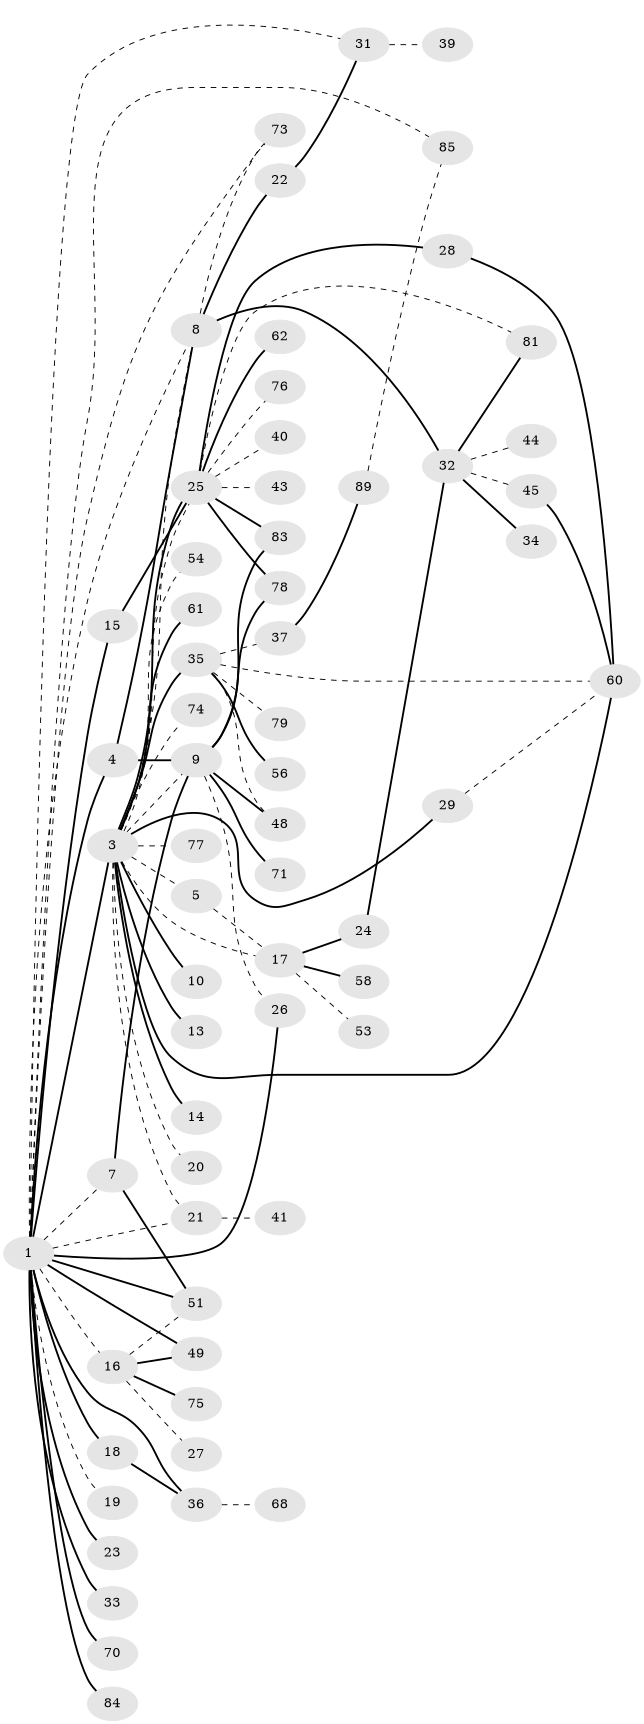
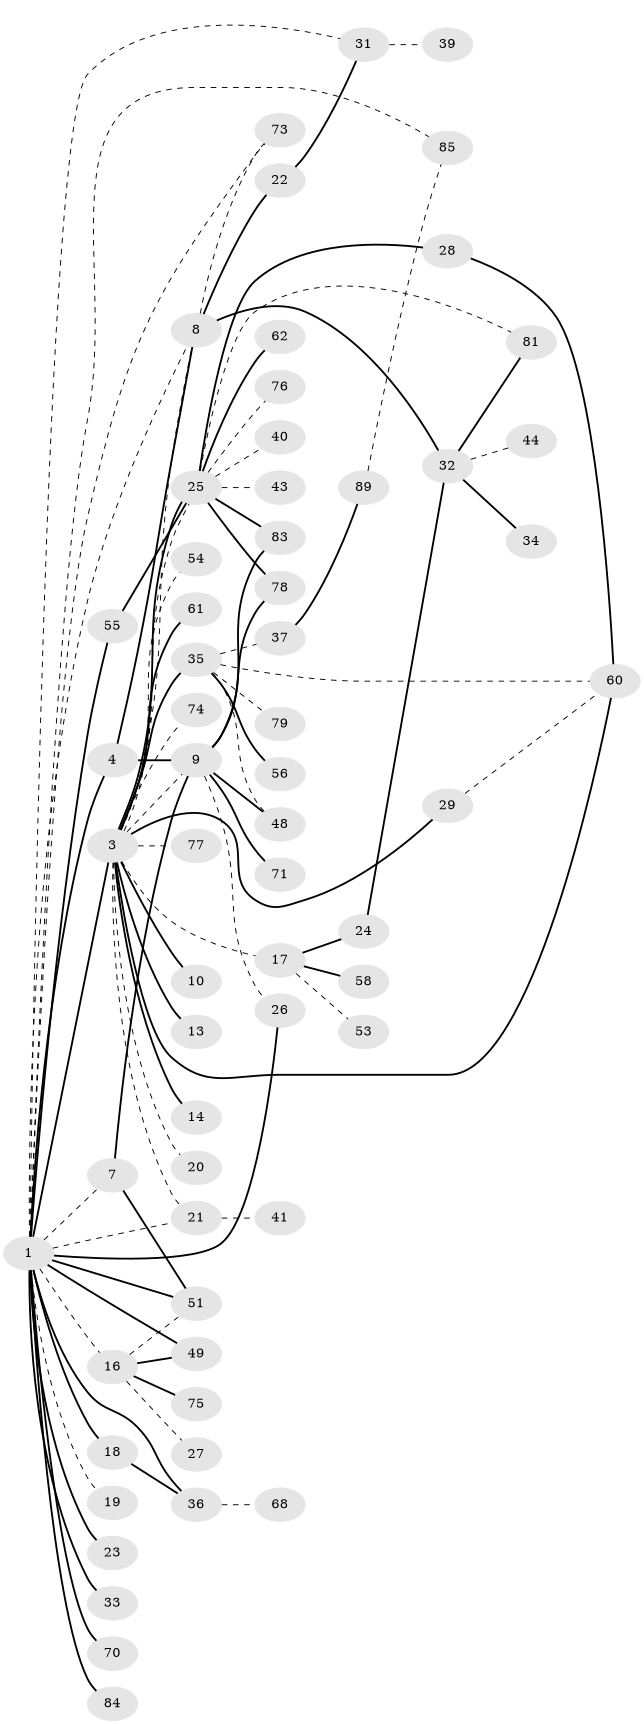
(531, 491) -> none
(113, 626) -> (113, 626)
(196, 896) -> none
